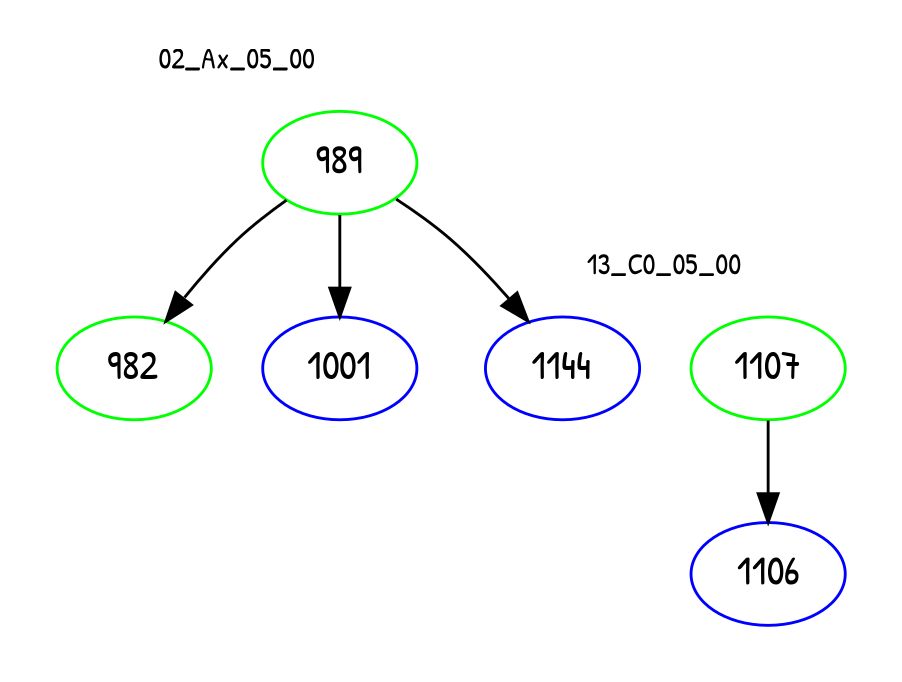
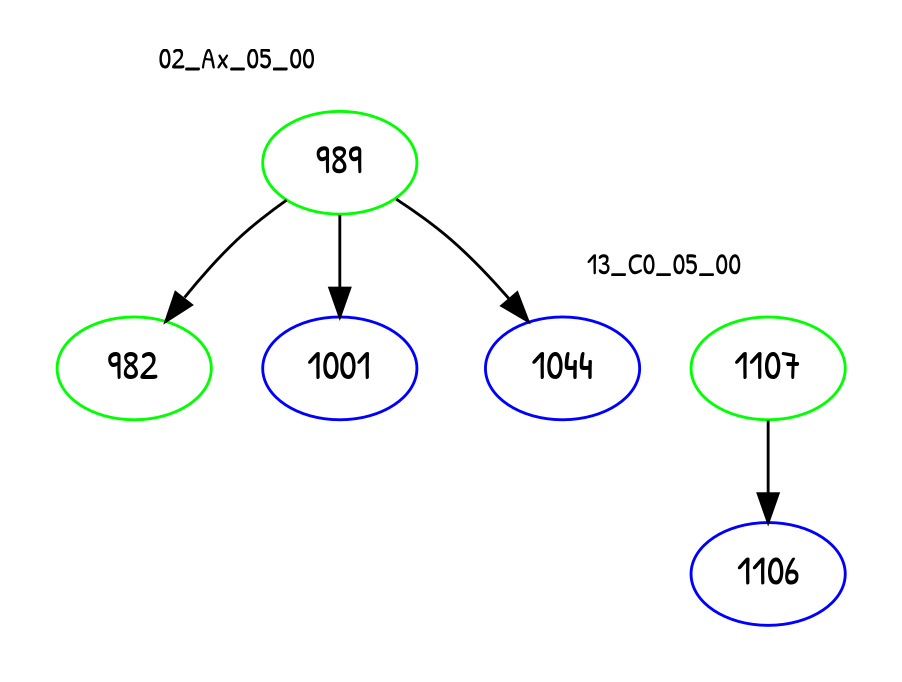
(563, 368) -> (563, 368)
